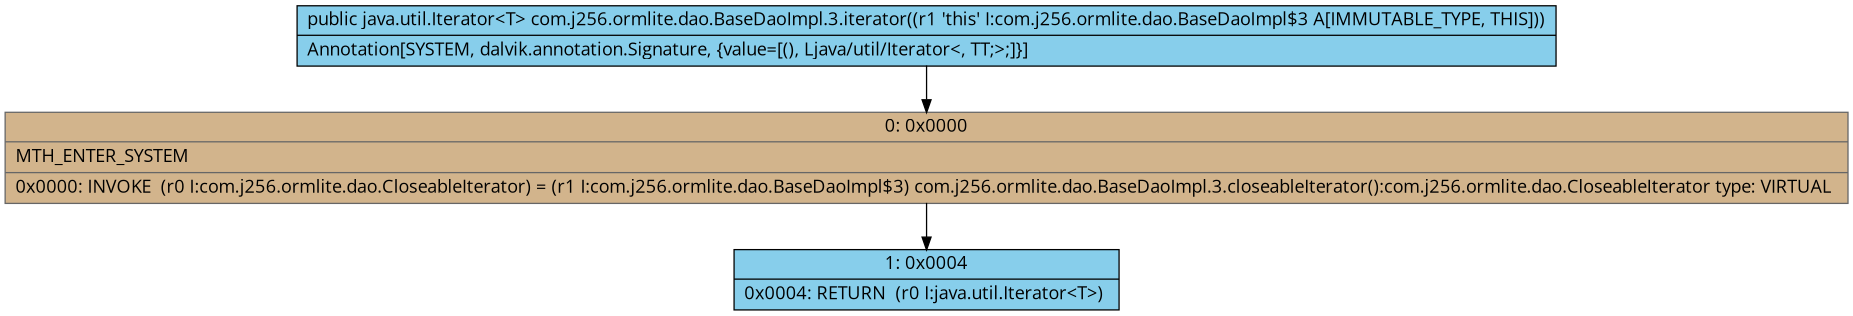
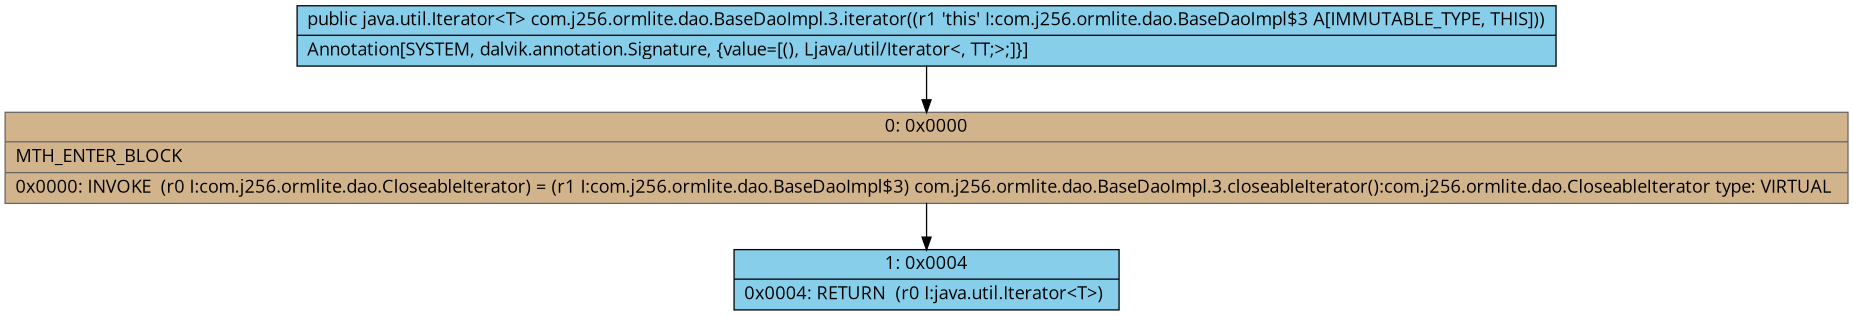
(103, 157) -> (99, 157)
